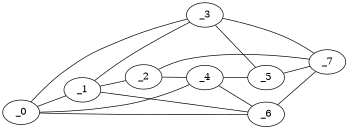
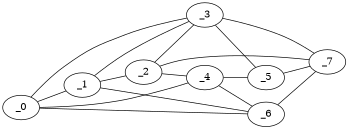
none -> (174, 43)
